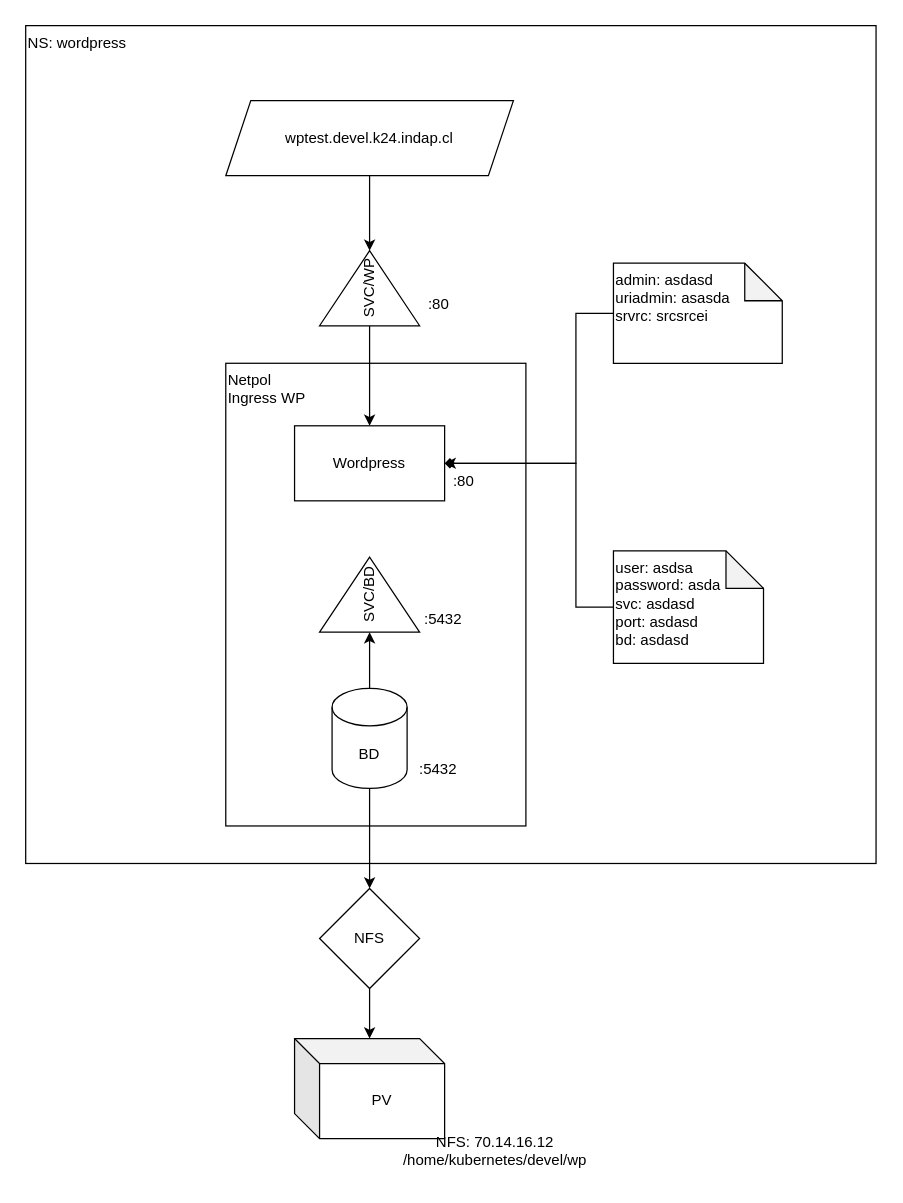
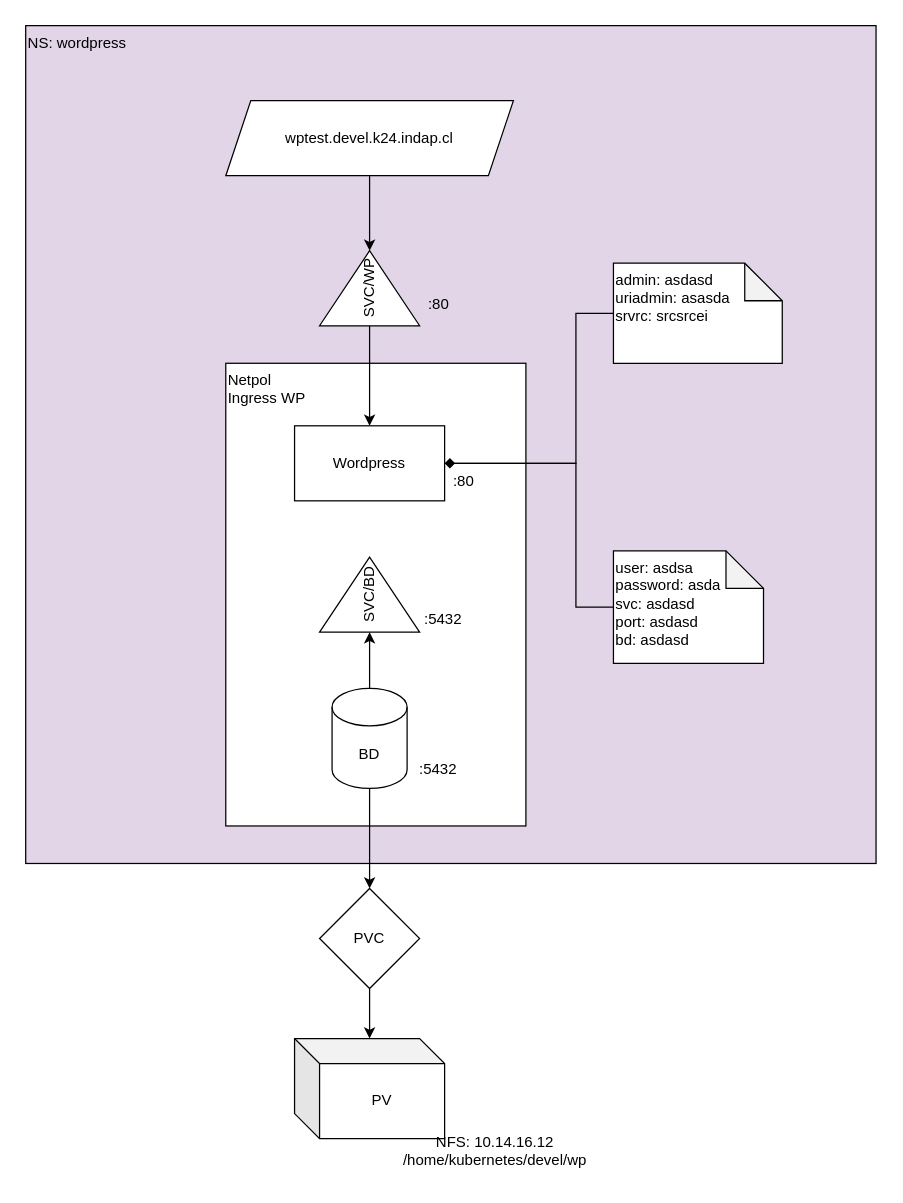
(79, 43) -> (79, 43)
(453, 463) -> (452, 463)
(369, 938) -> (369, 938)
(495, 1151) -> (495, 1151)
